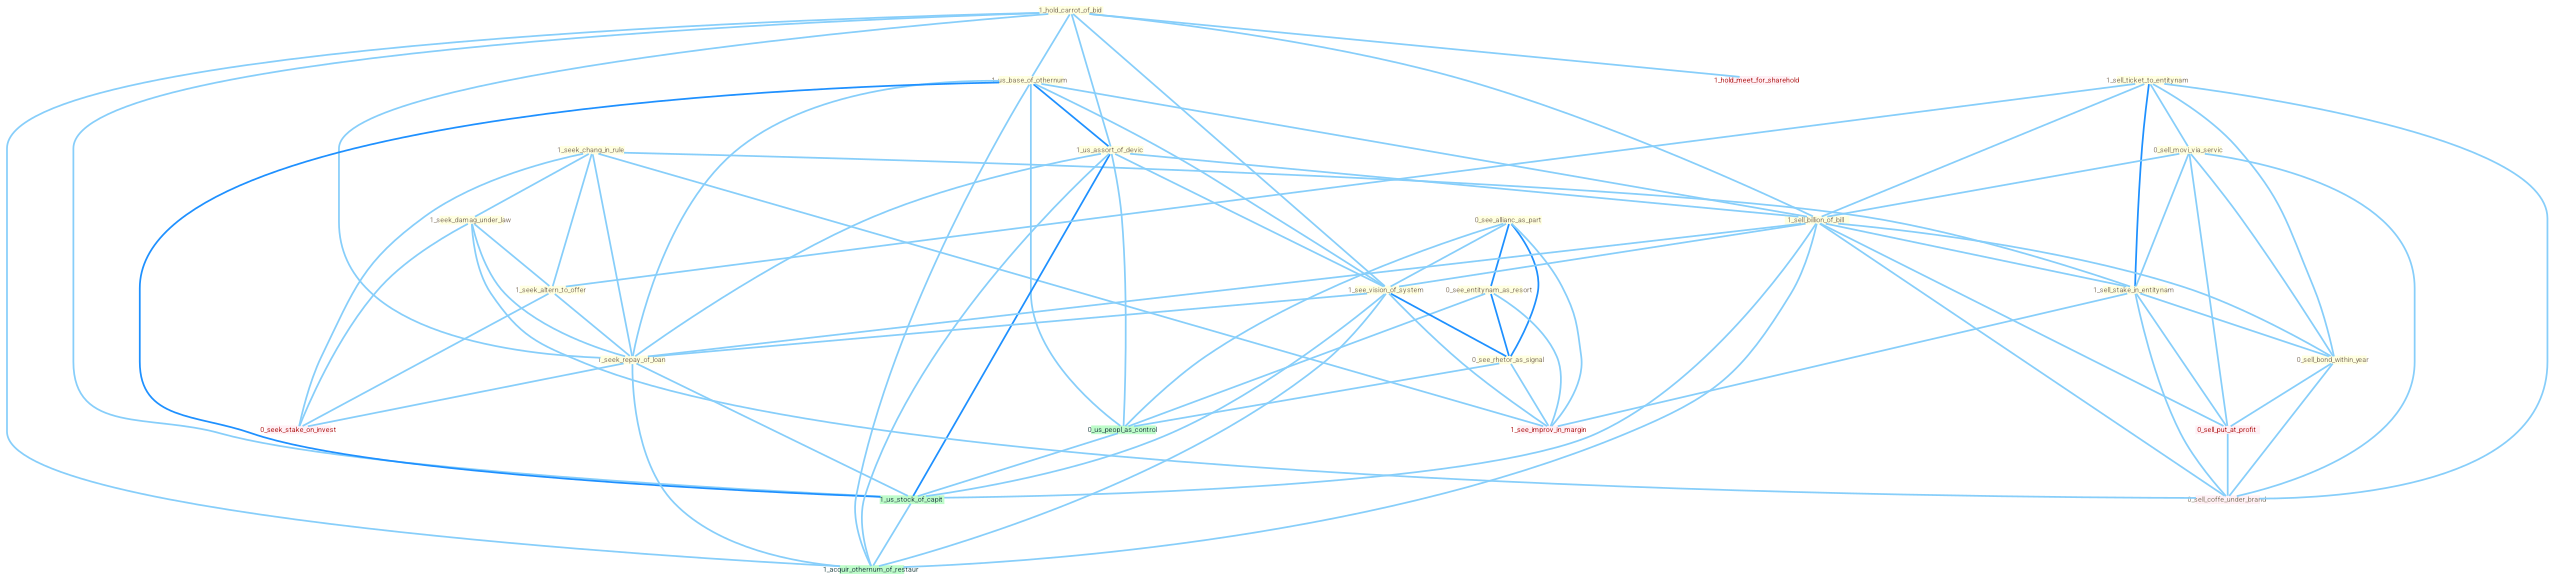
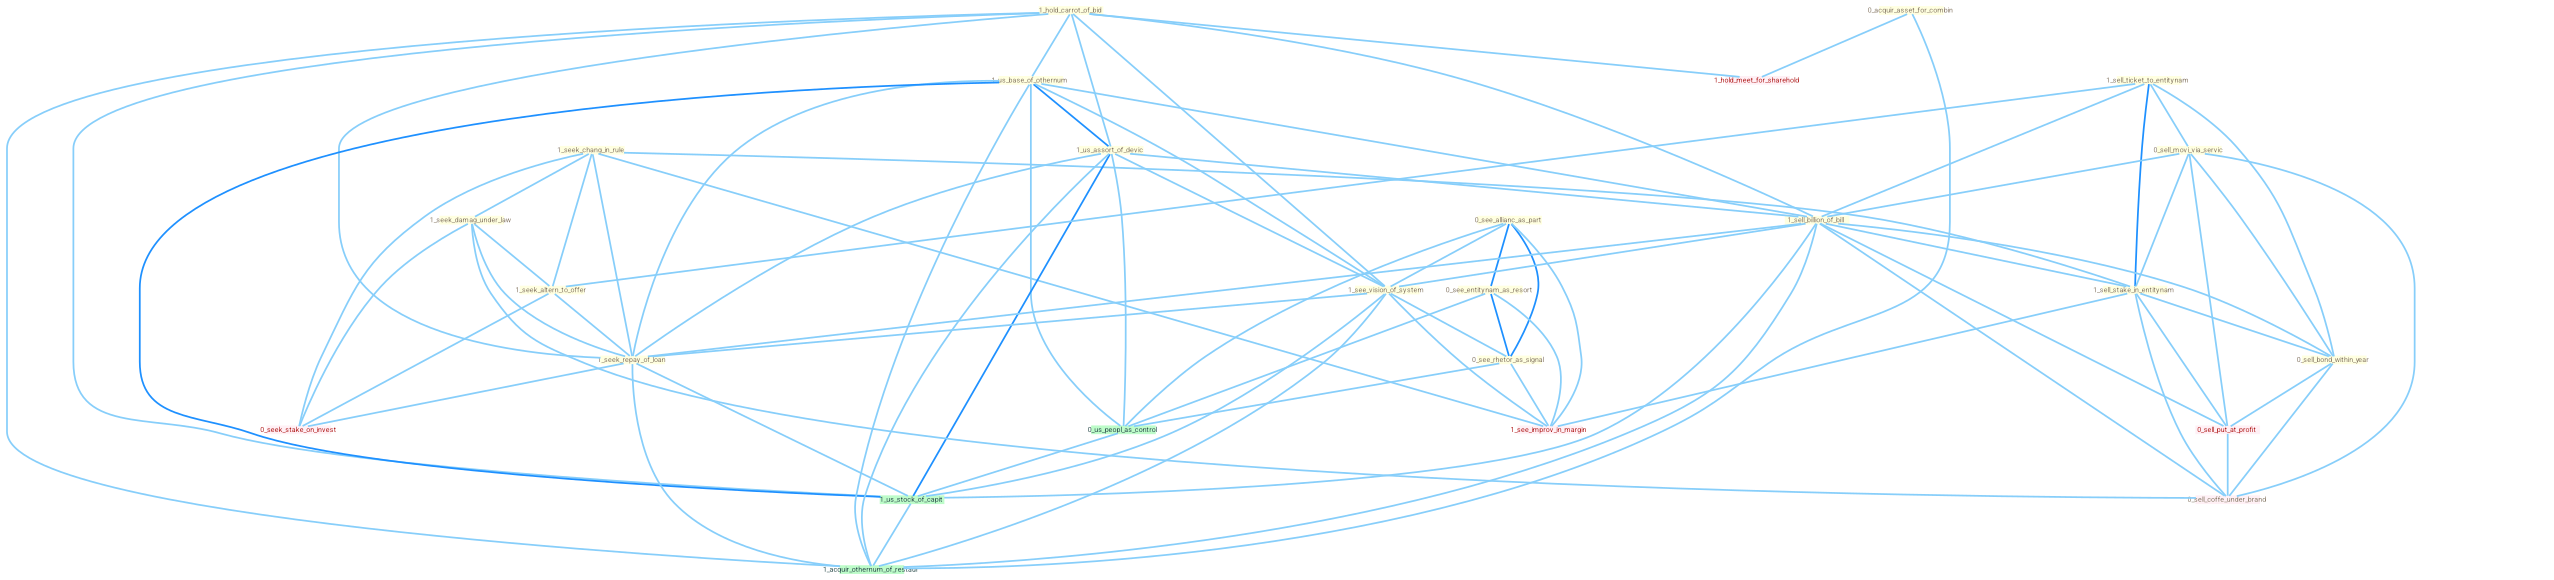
none -> (1911, 10)
(2547, 255) -> none
(1449, 325) -> (1449, 325)
